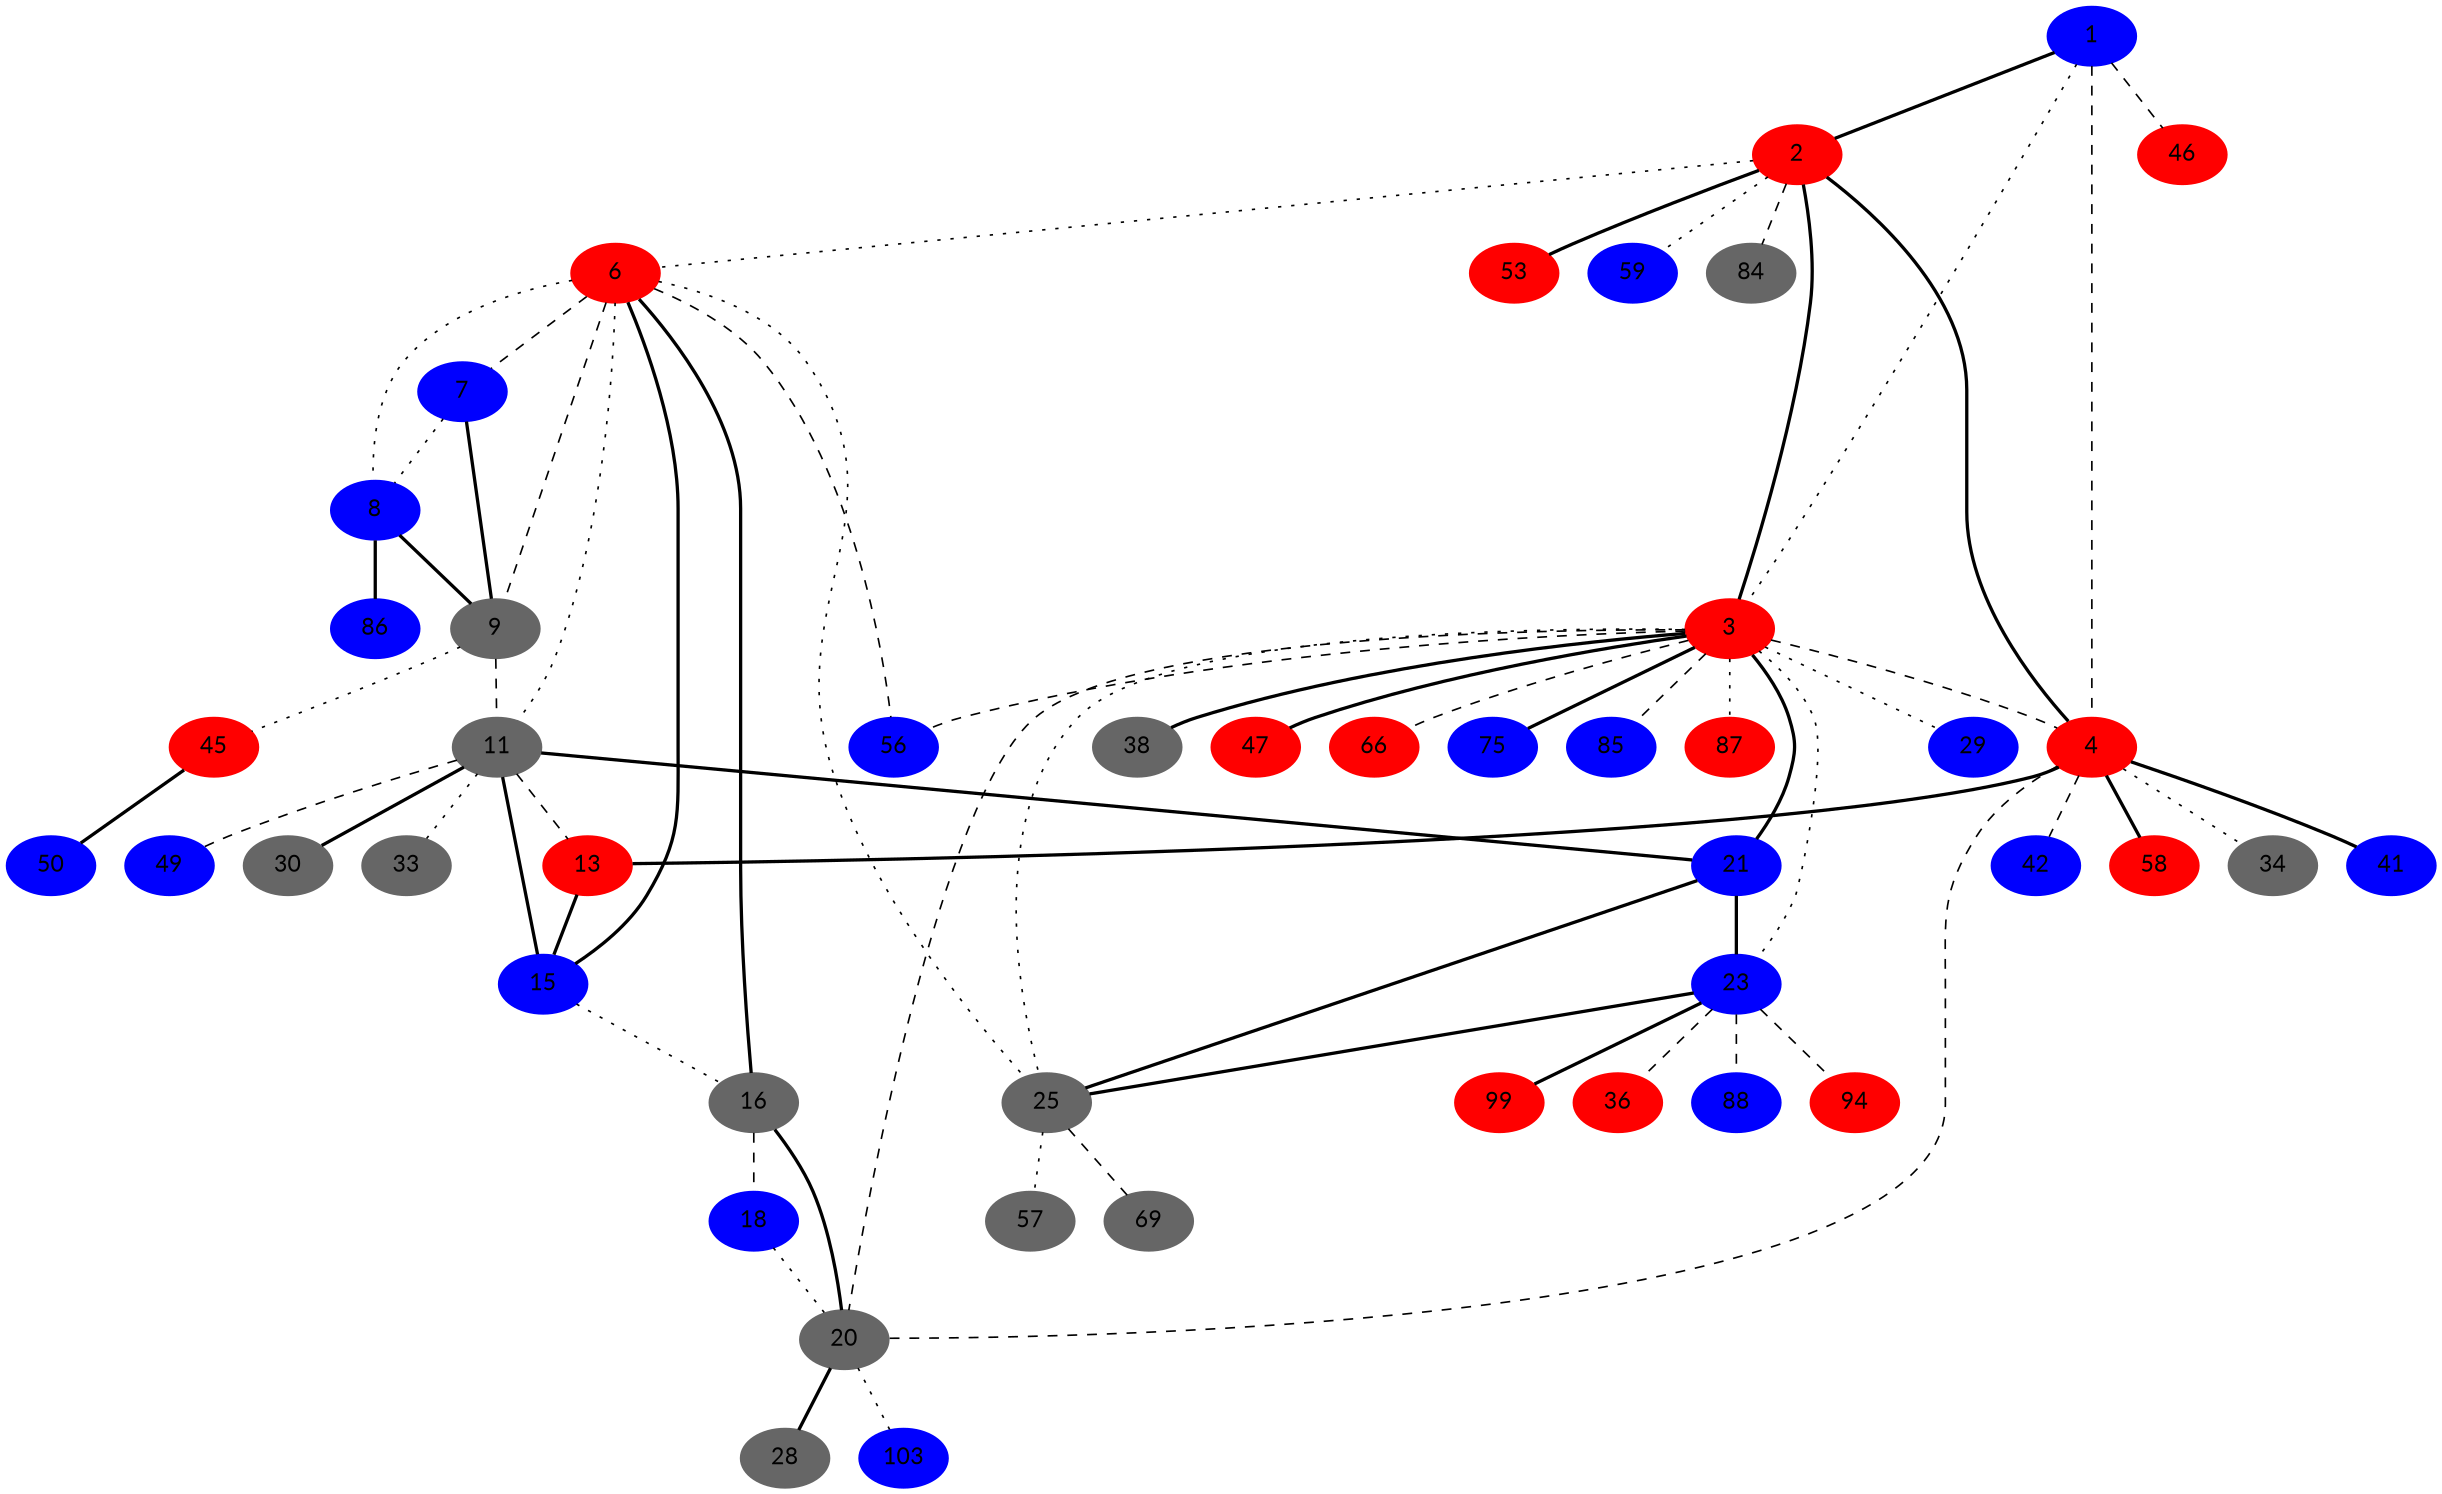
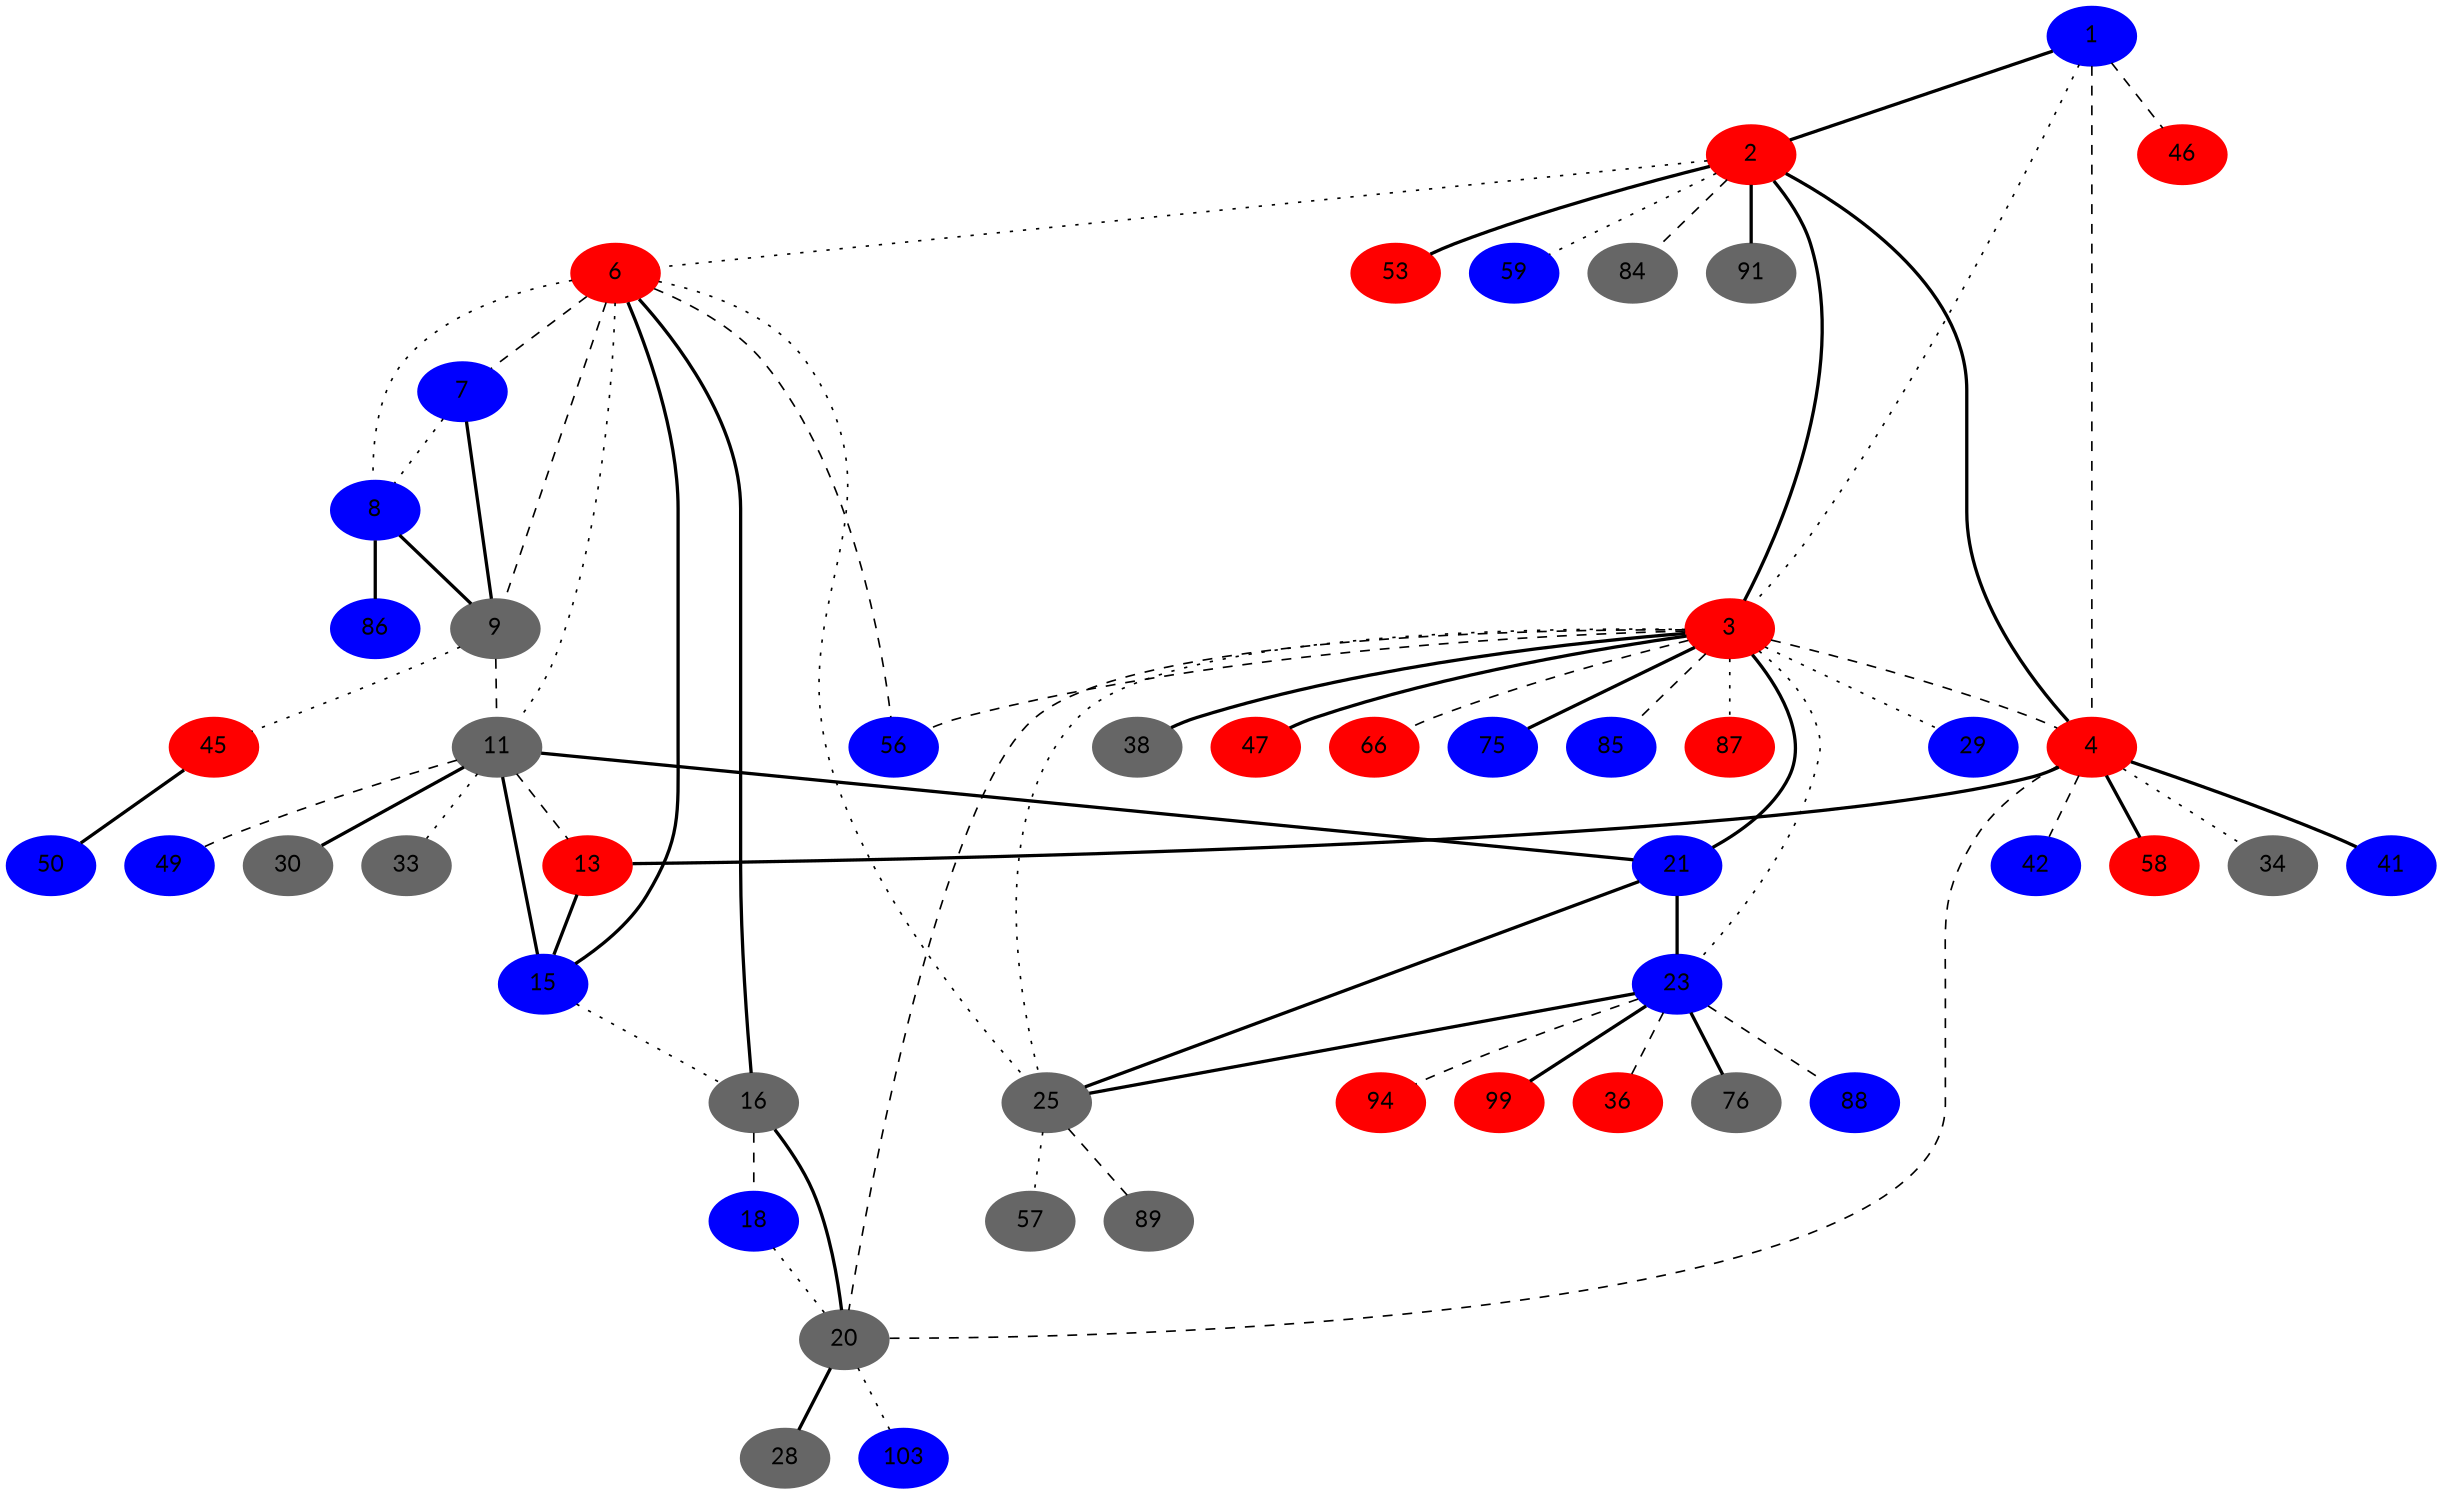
none -> (1751, 273)
none -> (1736, 1103)
(1149, 1221) -> (1149, 1221)
